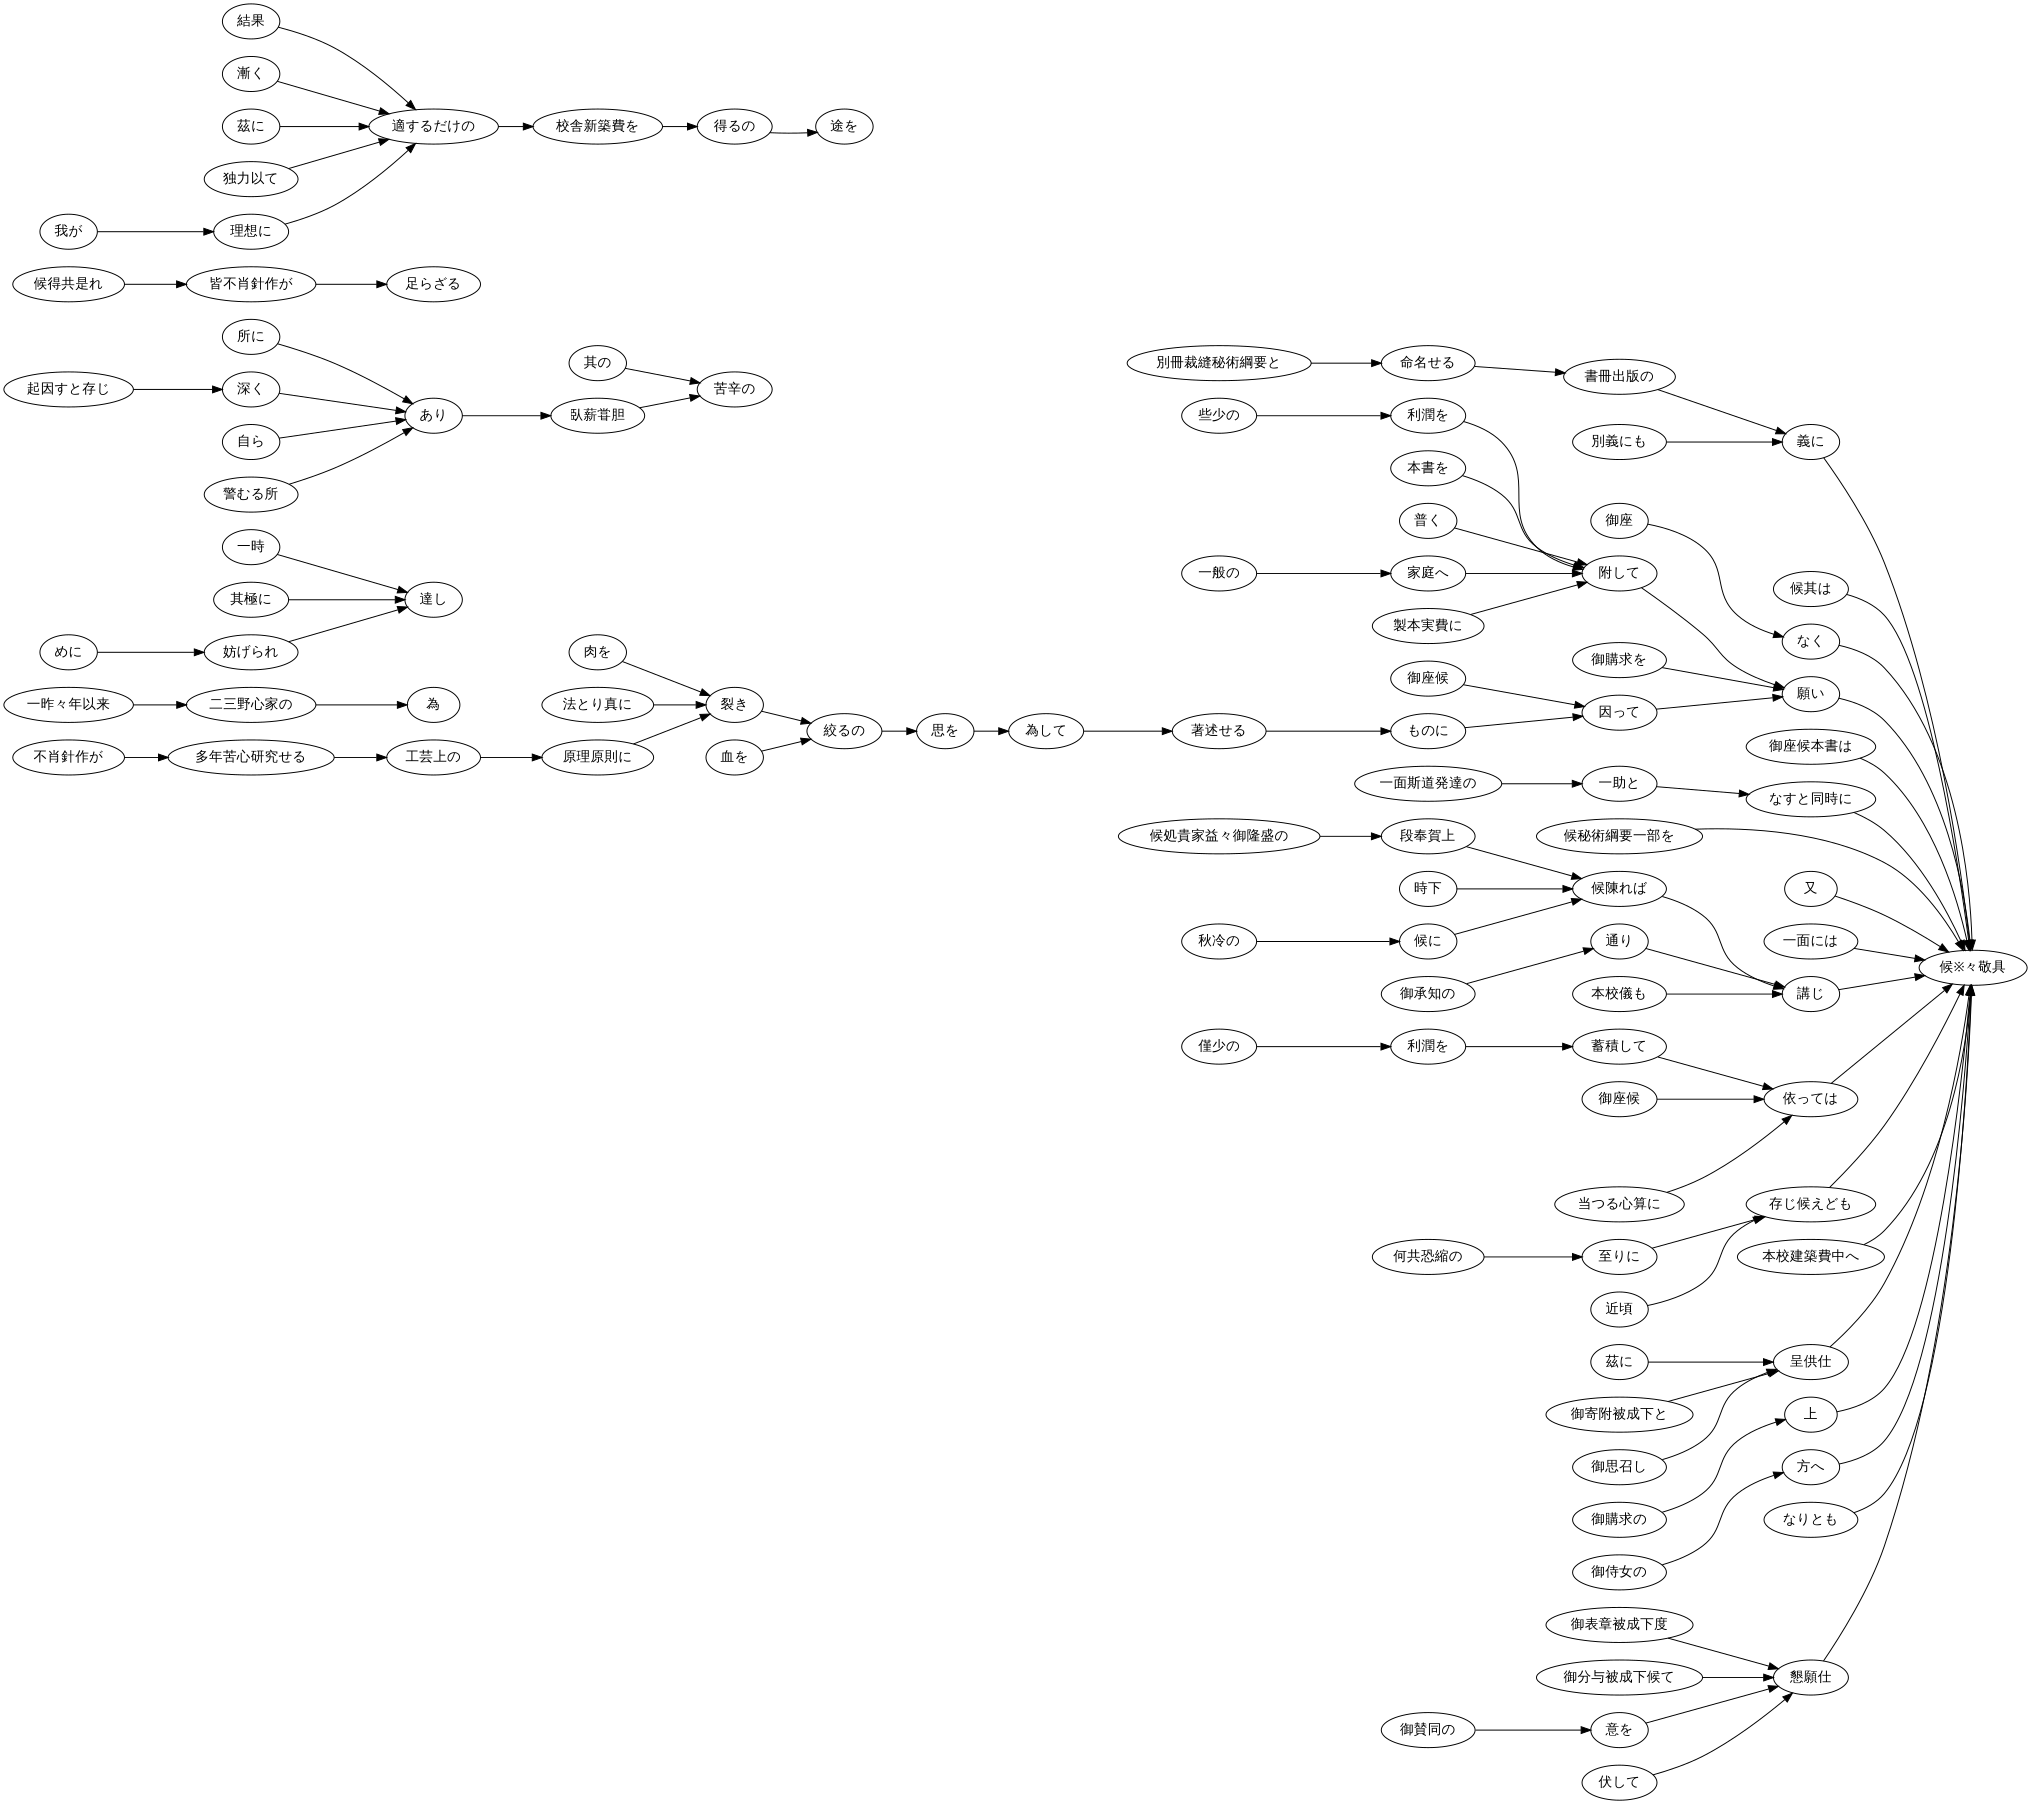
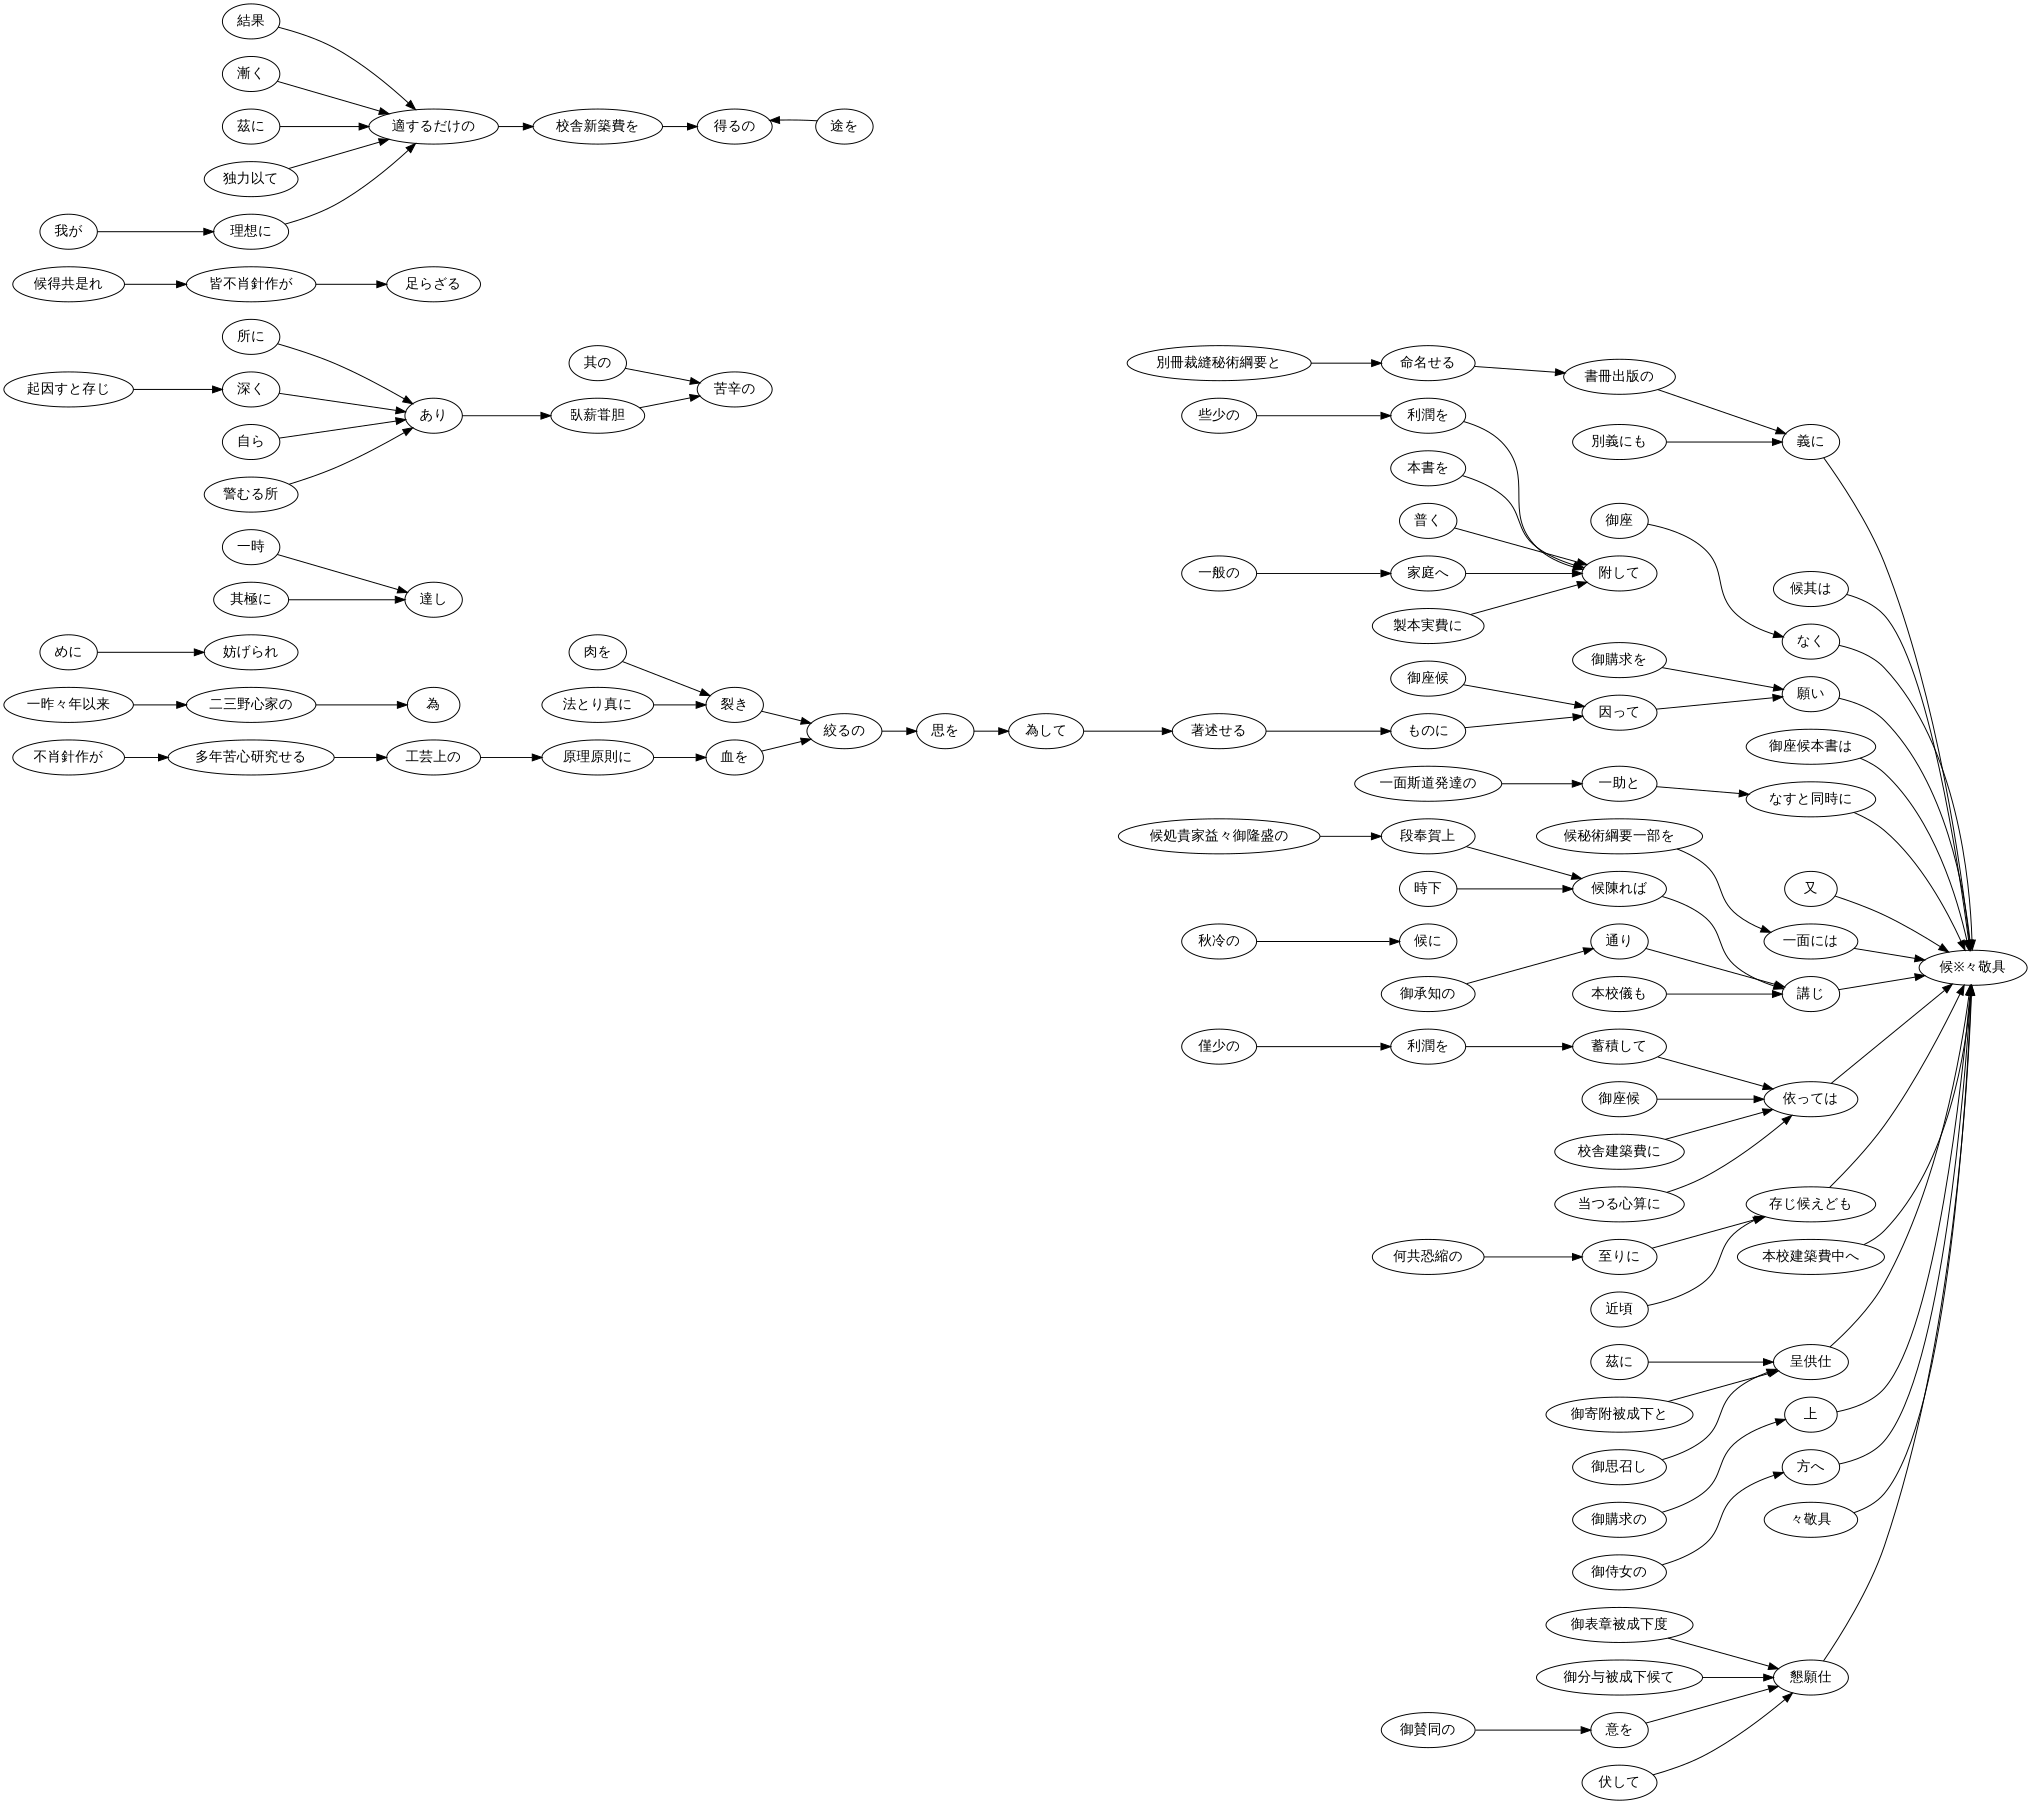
(789, 133) -> (799, 120)
(343, 626) -> none
(1708, 638) -> none
(667, 731) -> (675, 757)
(1845, 847) -> (1720, 888)
(1513, 918) -> none
none -> (1620, 1152)
(1811, 1520) -> (1811, 1520)
